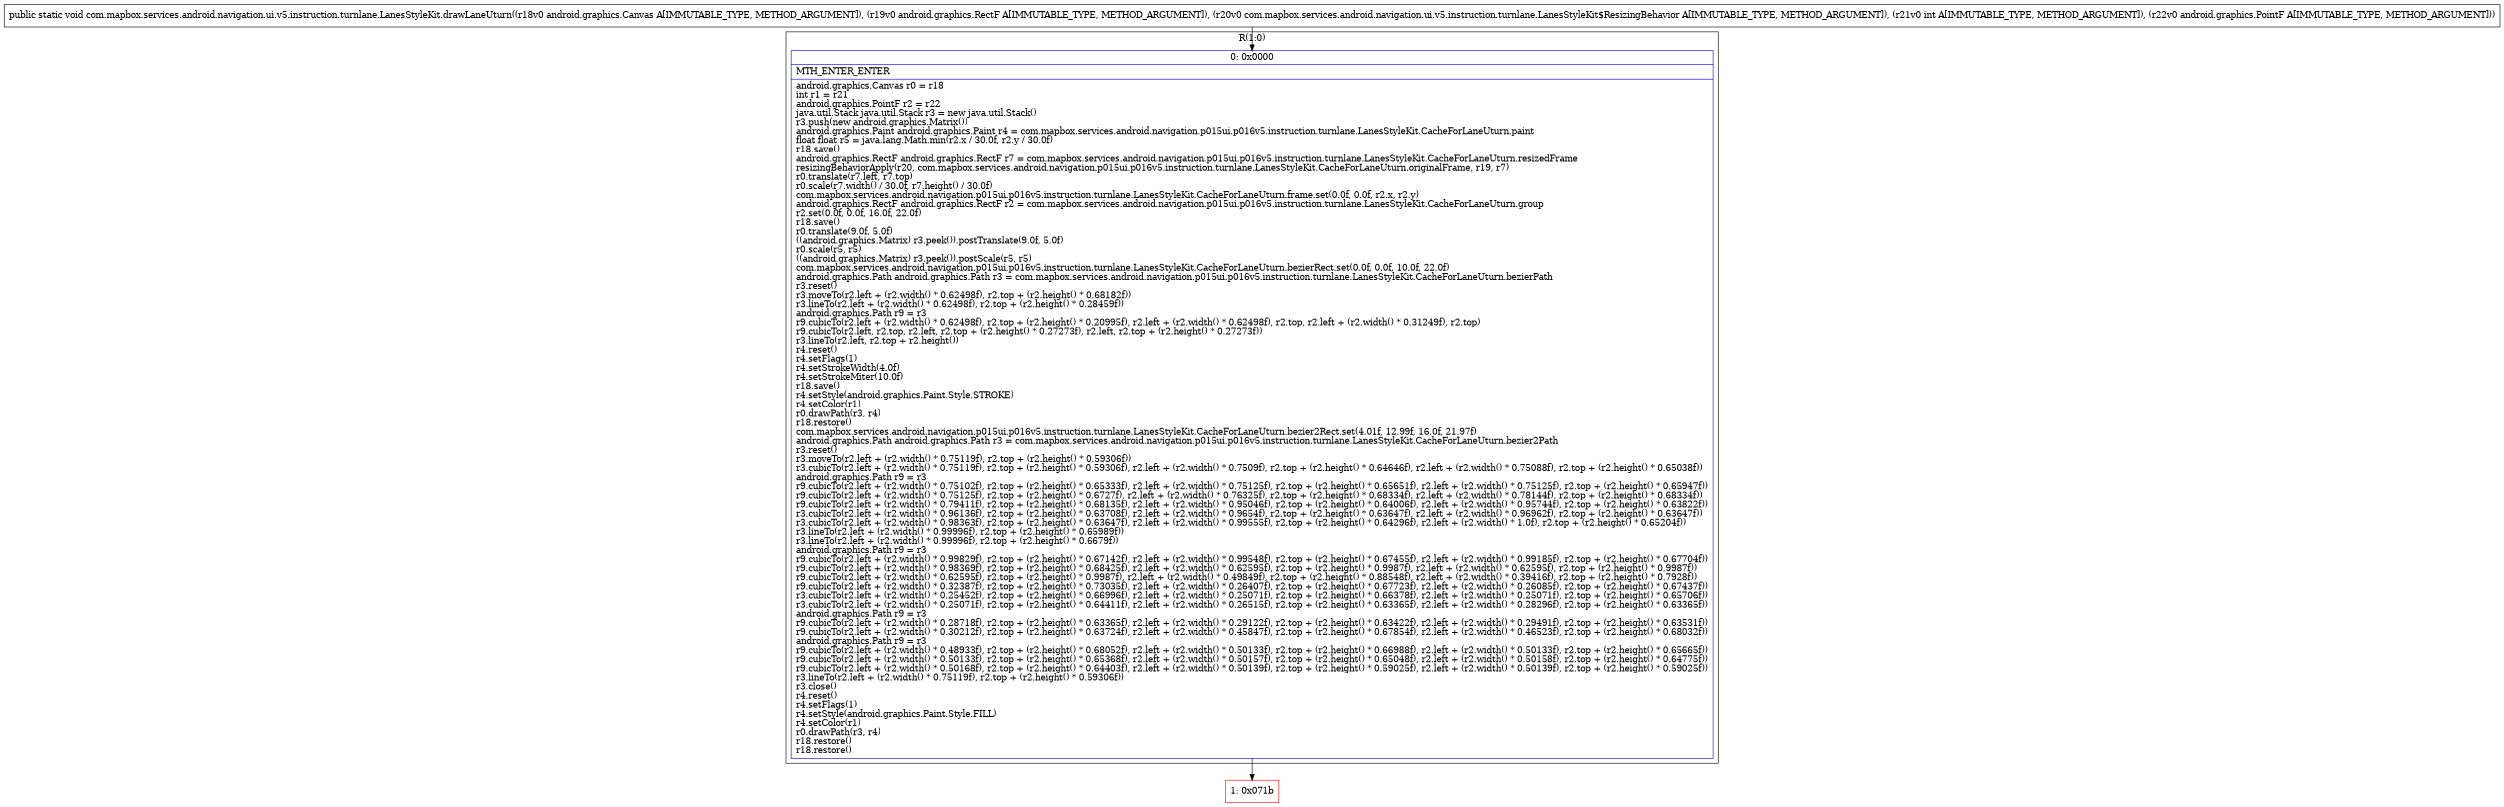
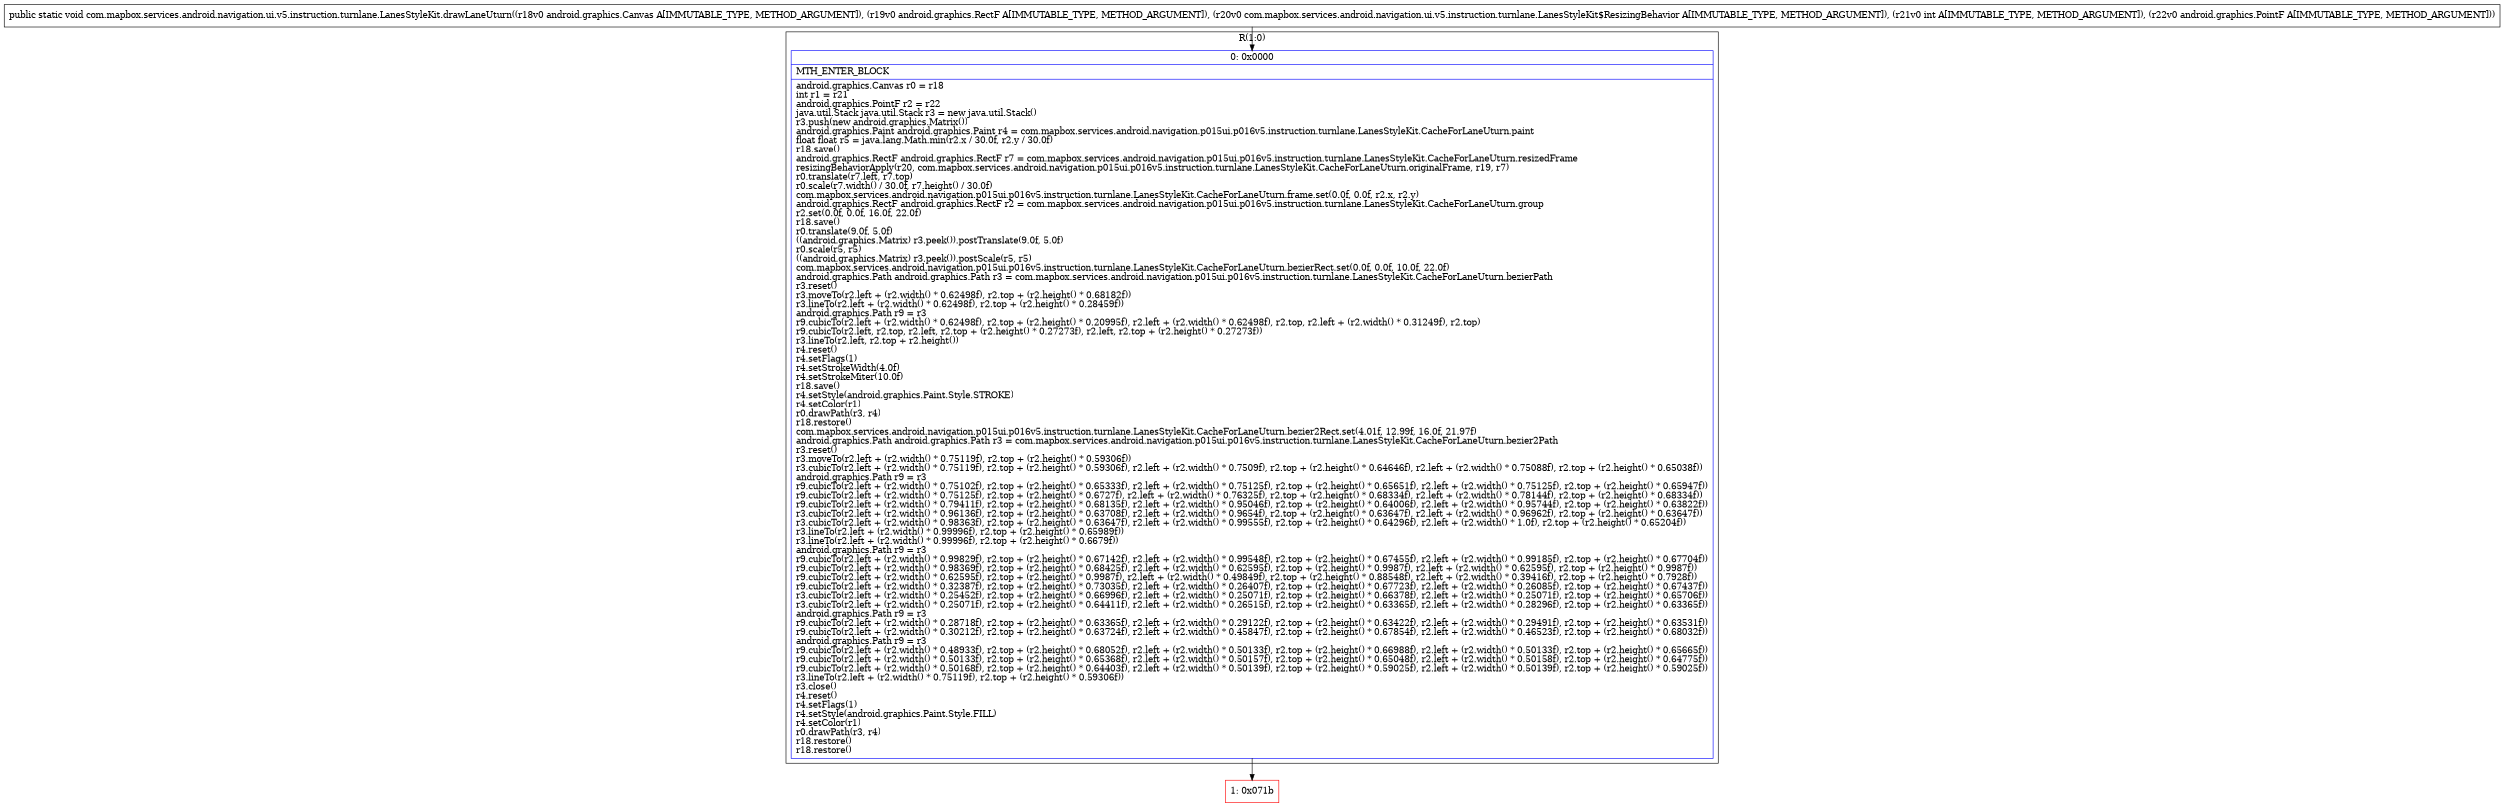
(843, 72) -> (843, 72)
